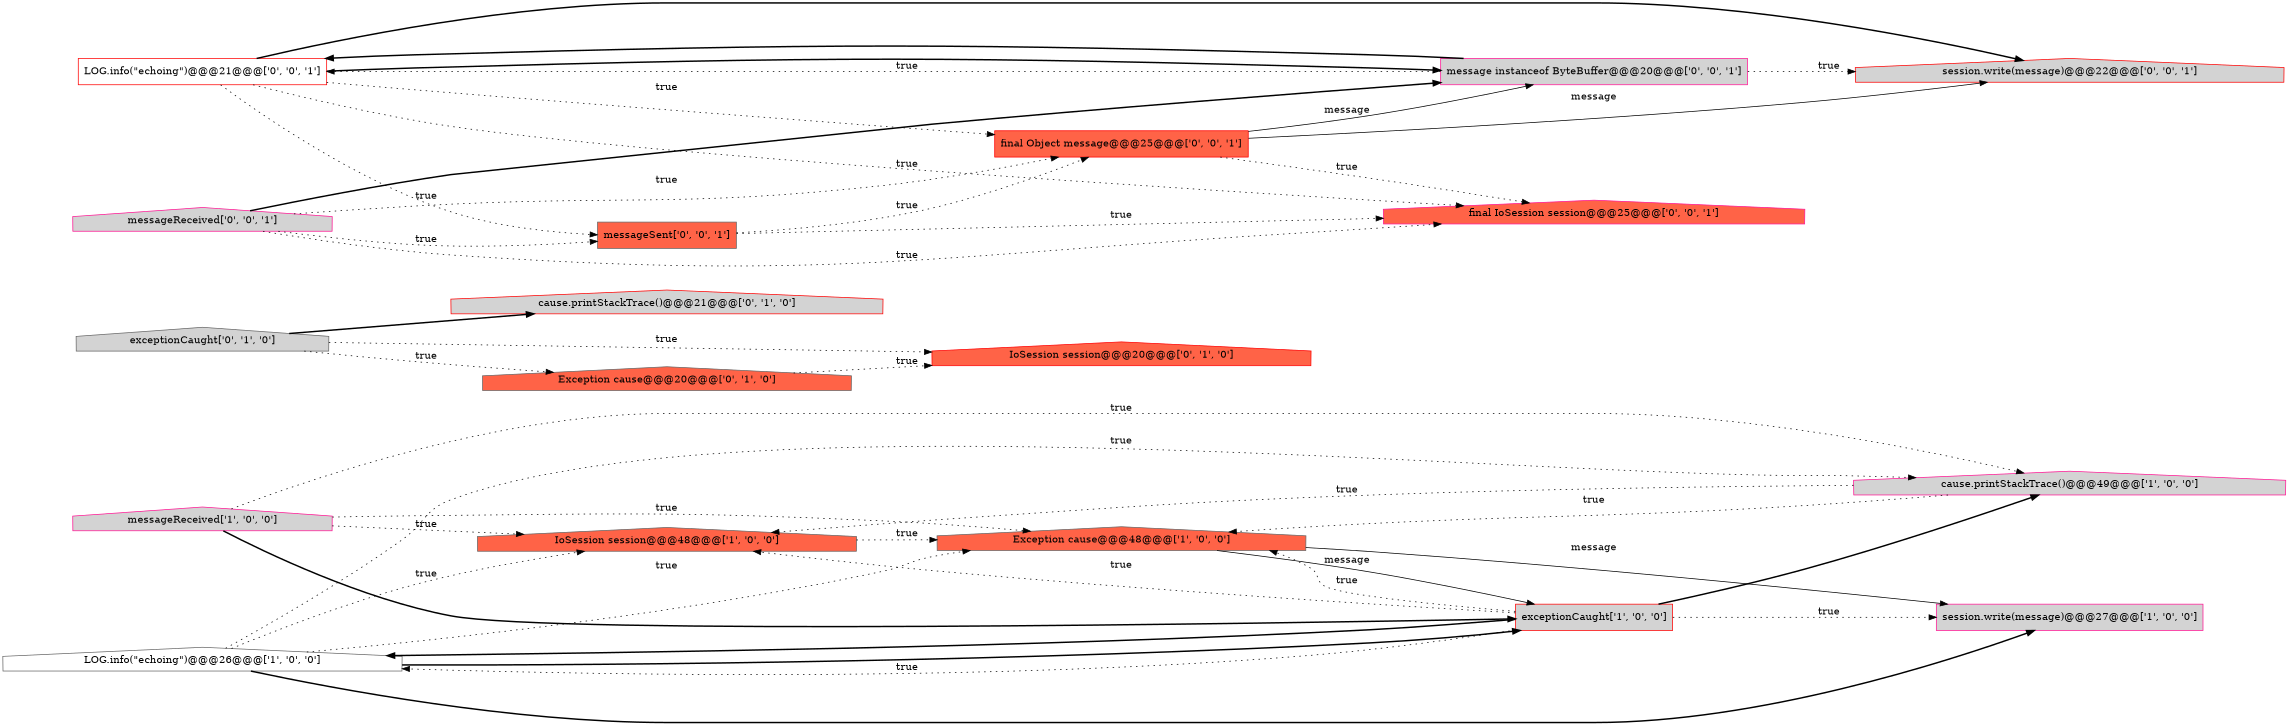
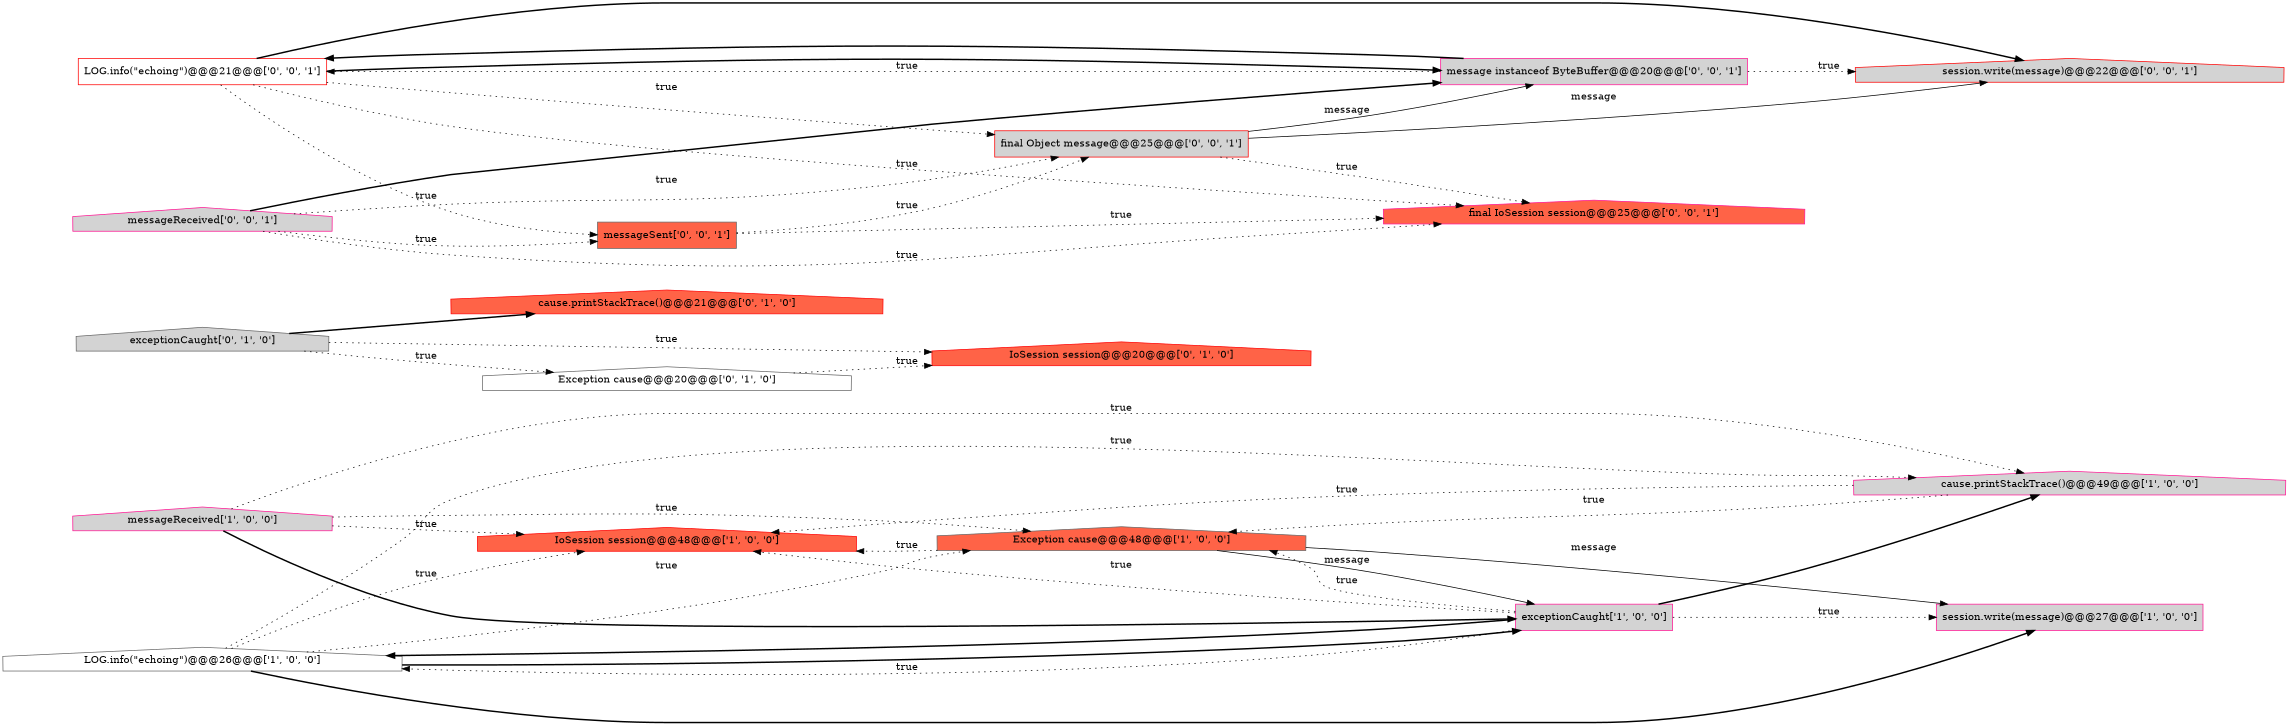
(1121, 144) -> (1121, 144)
(667, 303) -> (667, 303)
(667, 380) -> (667, 380)
(893, 540) -> (901, 551)
(667, 541) -> (667, 541)
(1594, 617) -> (1594, 617)
